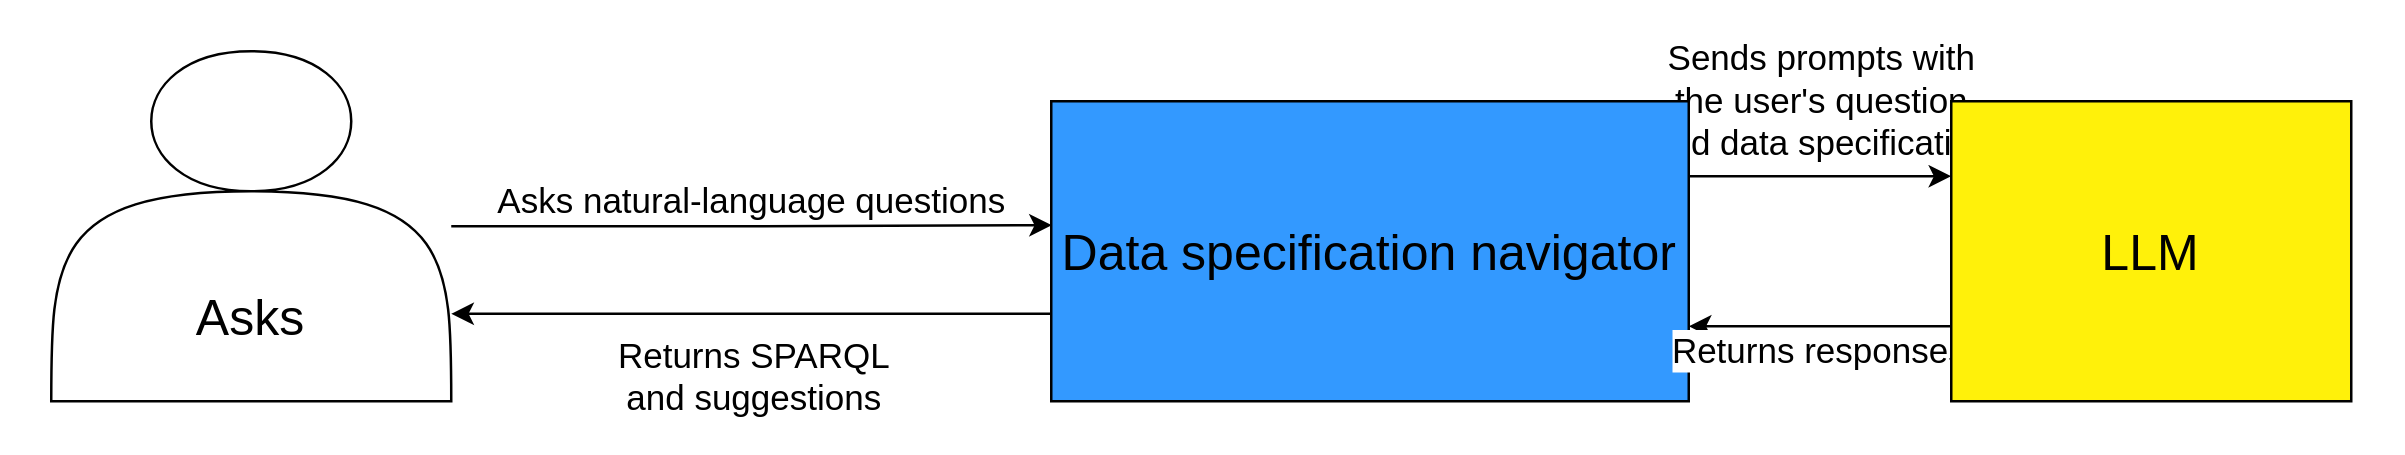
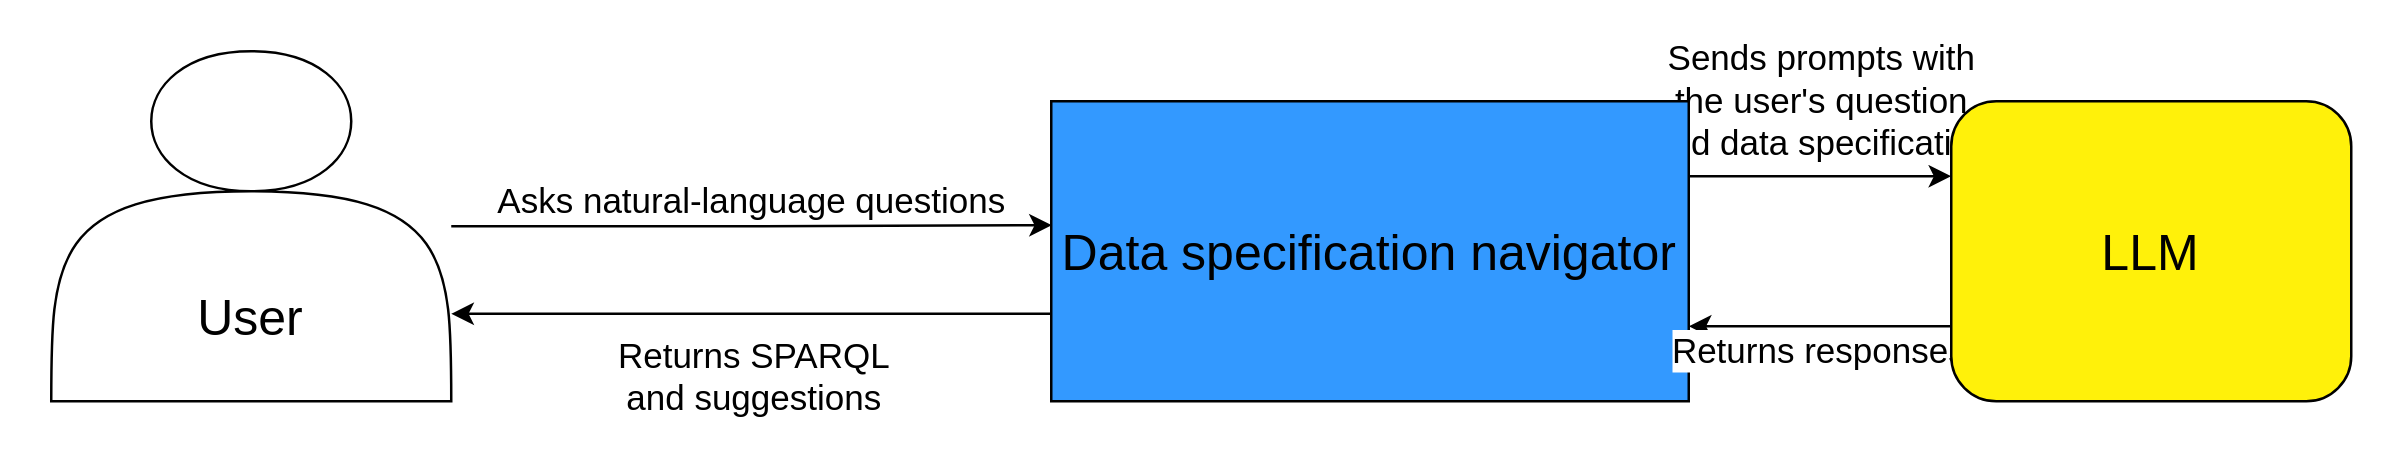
(251, 226) -> (251, 226)
(2151, 251) -> (2151, 251)
